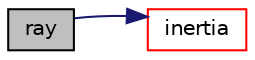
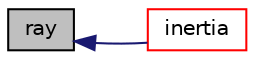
(101, 16) -> (121, 44)
